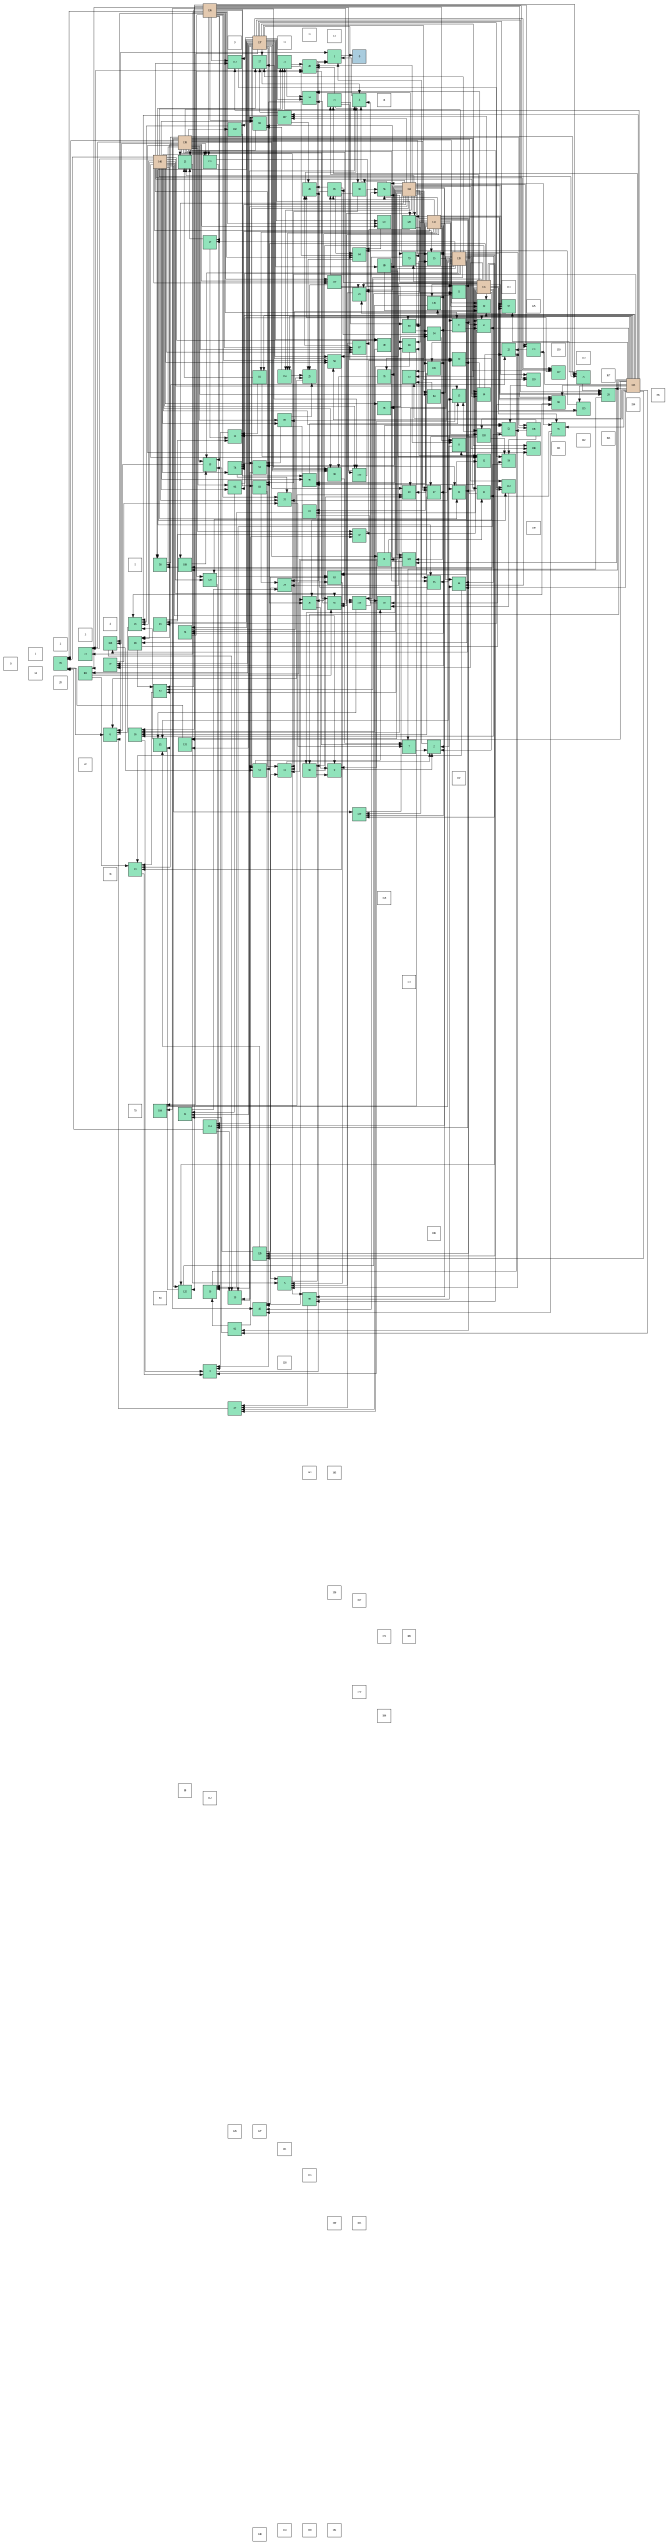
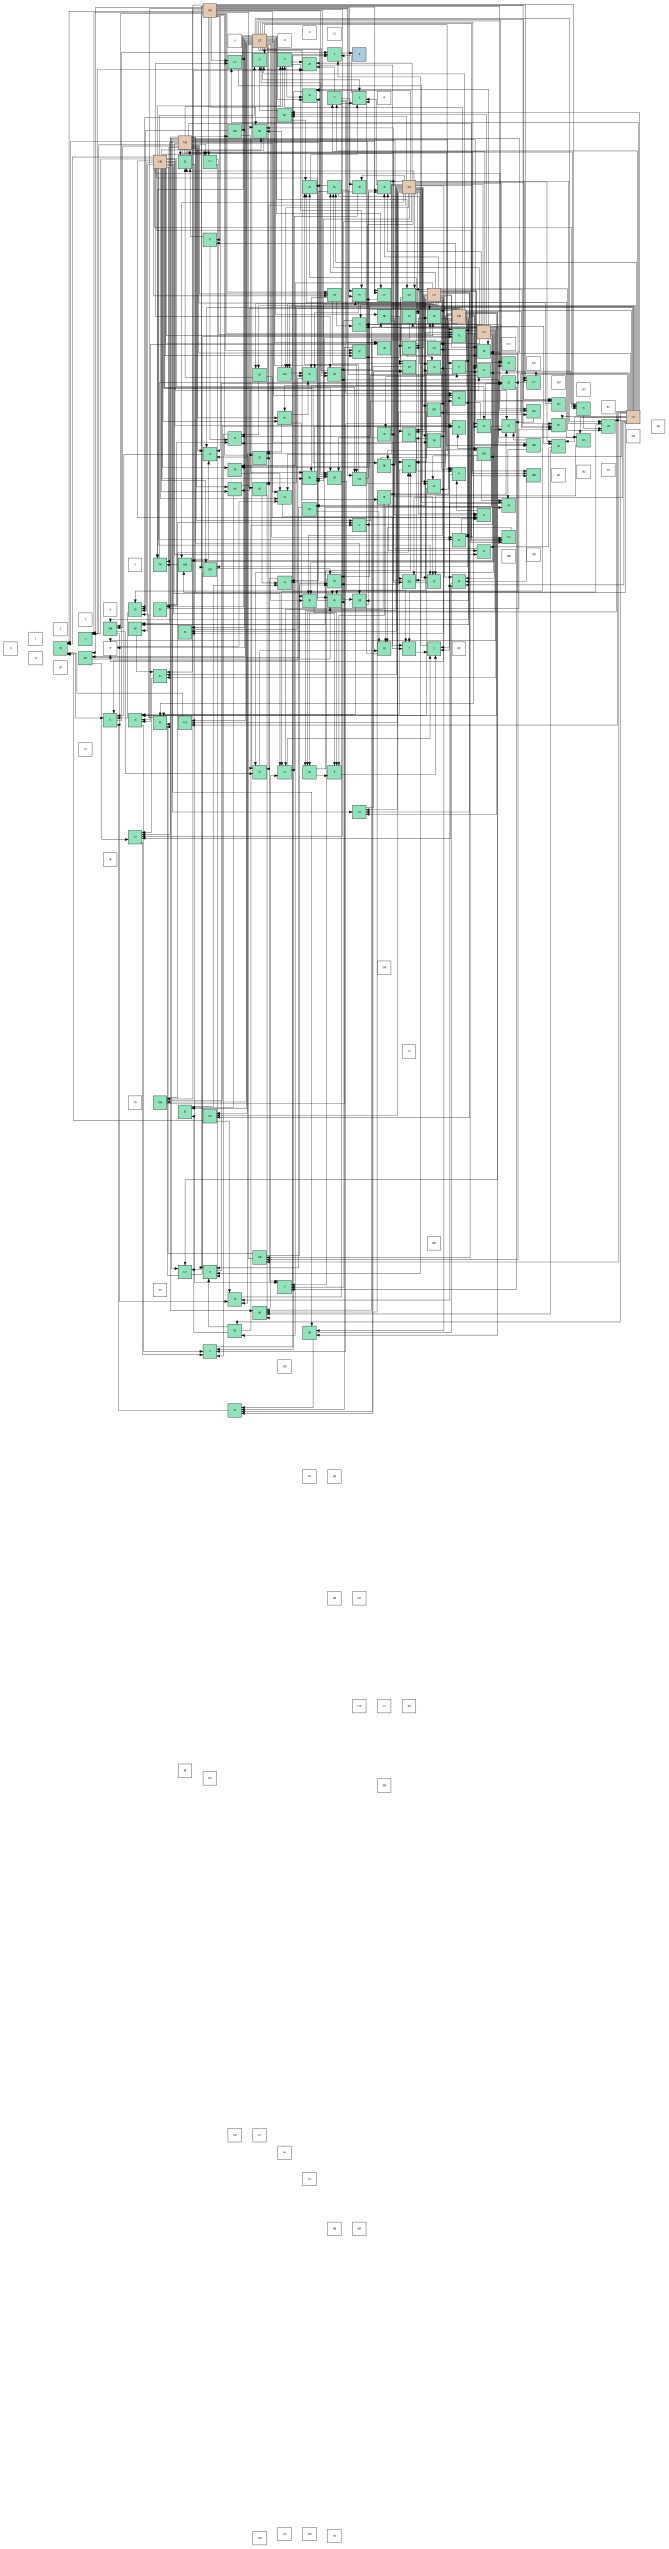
(351, 233) -> (346, 232)
none -> (509, 556)
(110, 665) -> (110, 648)
